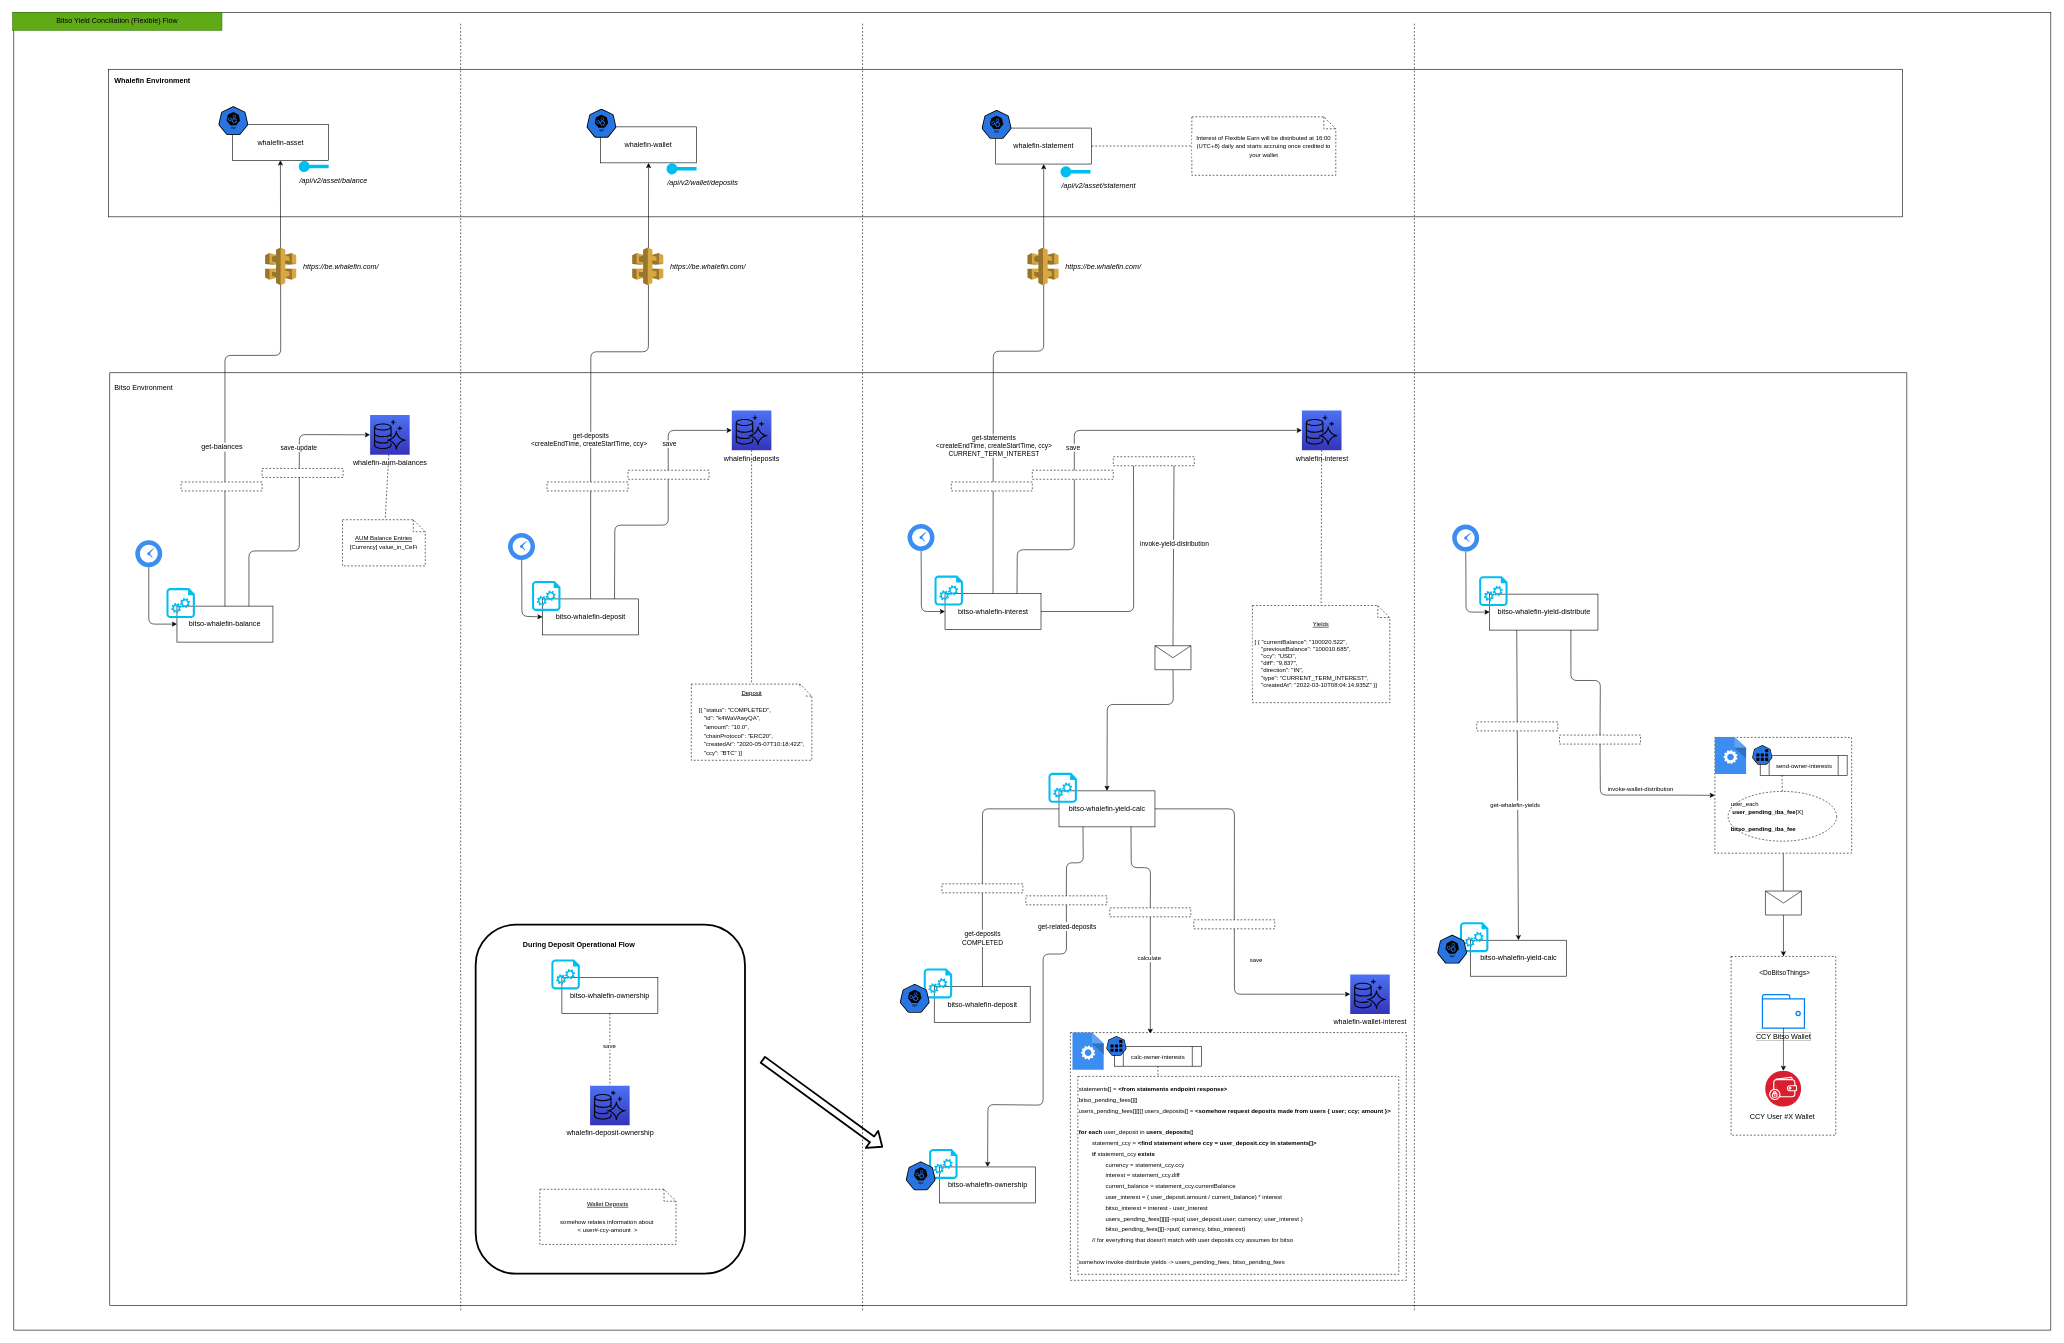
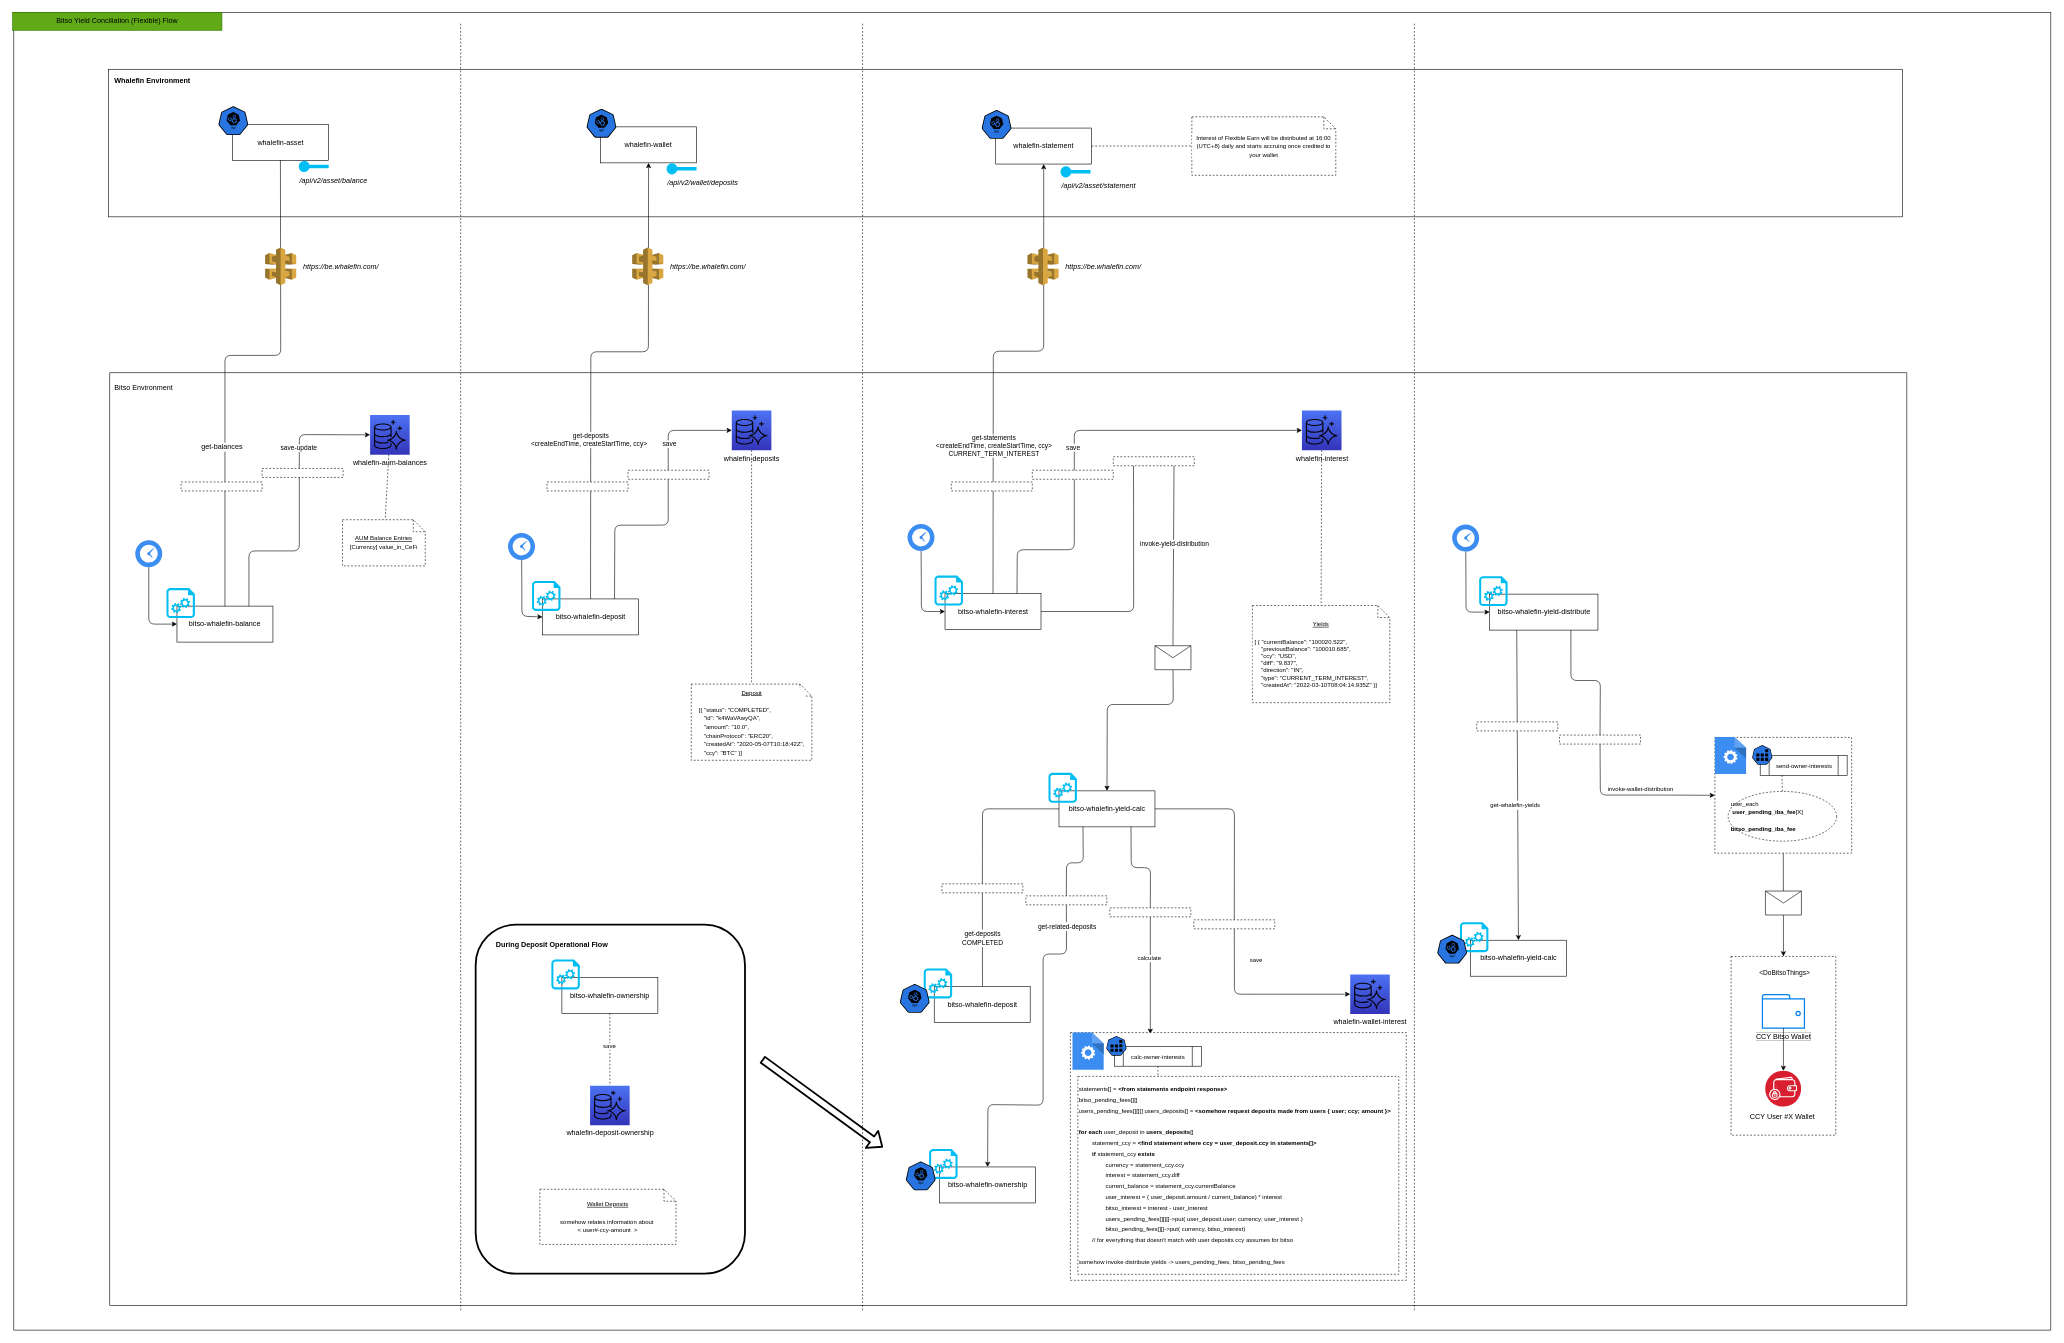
(280, 165) -> (280, 163)
(579, 944) -> (552, 944)
